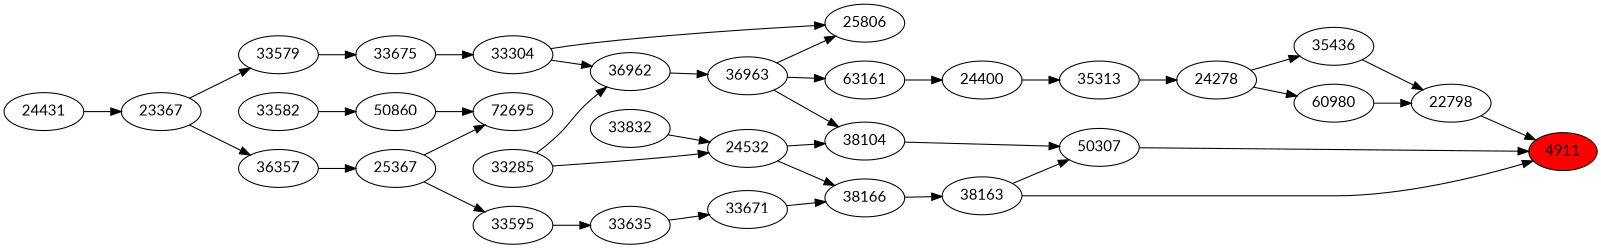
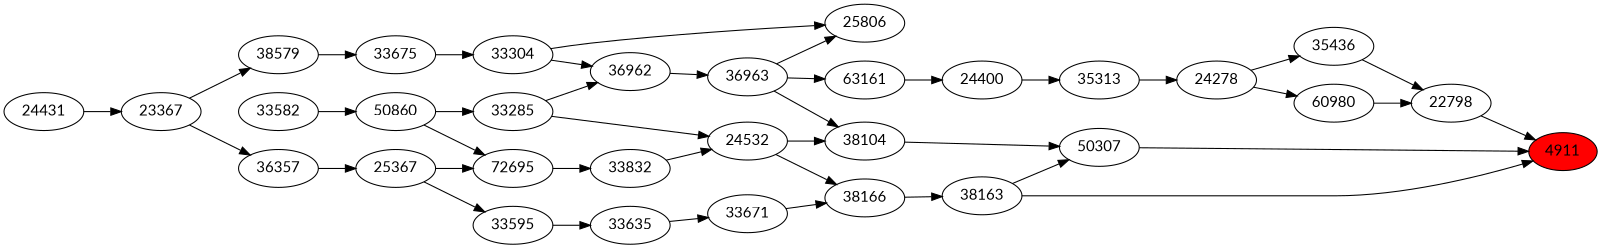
(278, 55) -> (278, 55)
none -> (449, 112)
none -> (566, 168)
